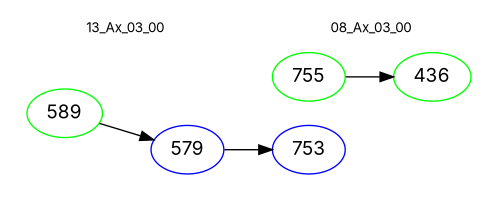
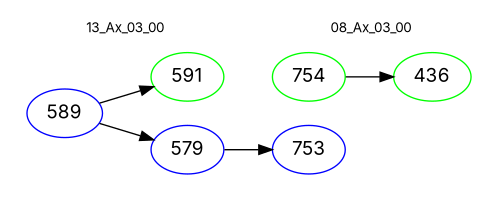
none -> (187, 77)
(309, 77) -> (309, 77)
(65, 113) -> (65, 113)
